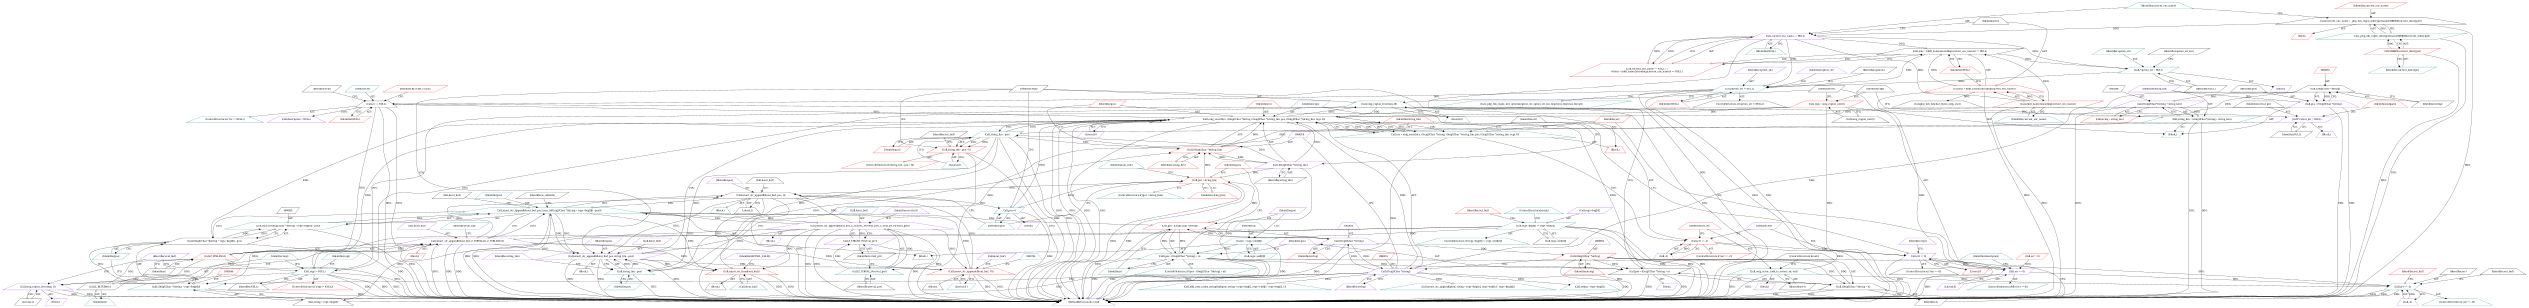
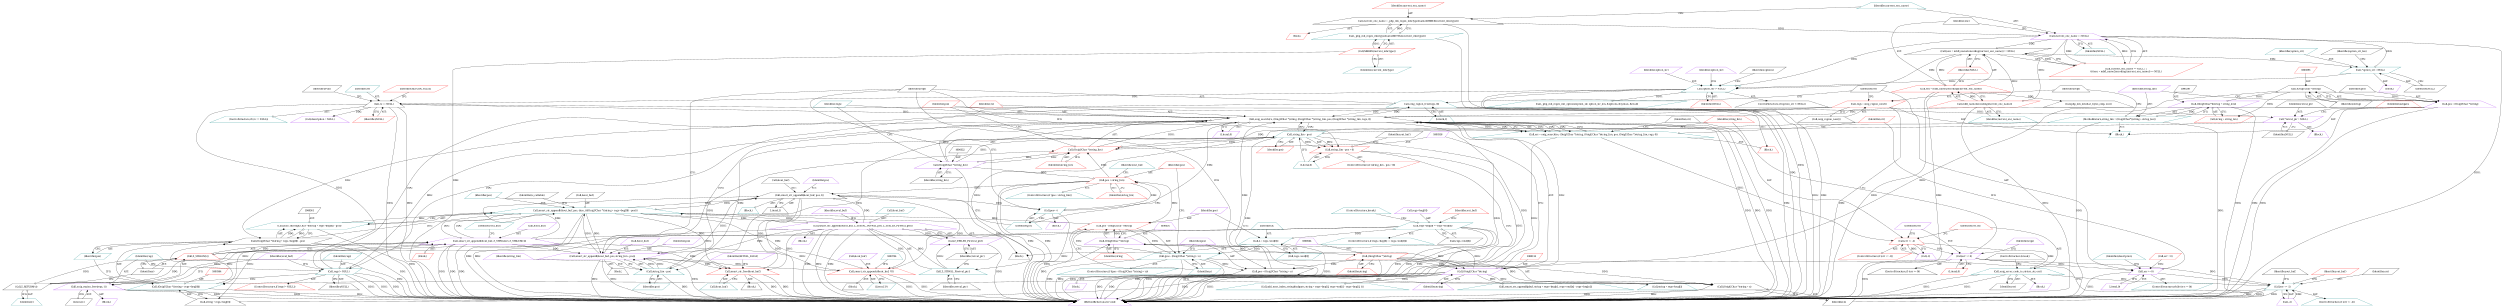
(2392, 36) -> (1387, 36)
(2202, 119) -> (2119, 119)
none -> (960, 150)
